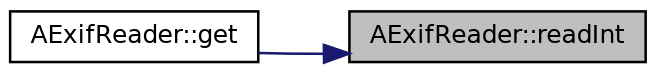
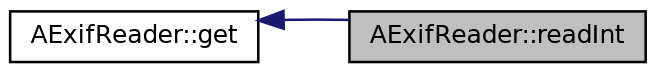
(291, 54) -> (317, 20)
